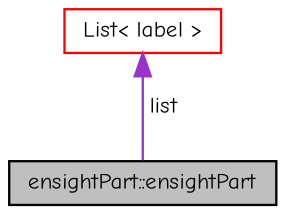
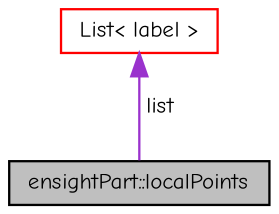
(143, 183) -> (139, 183)
